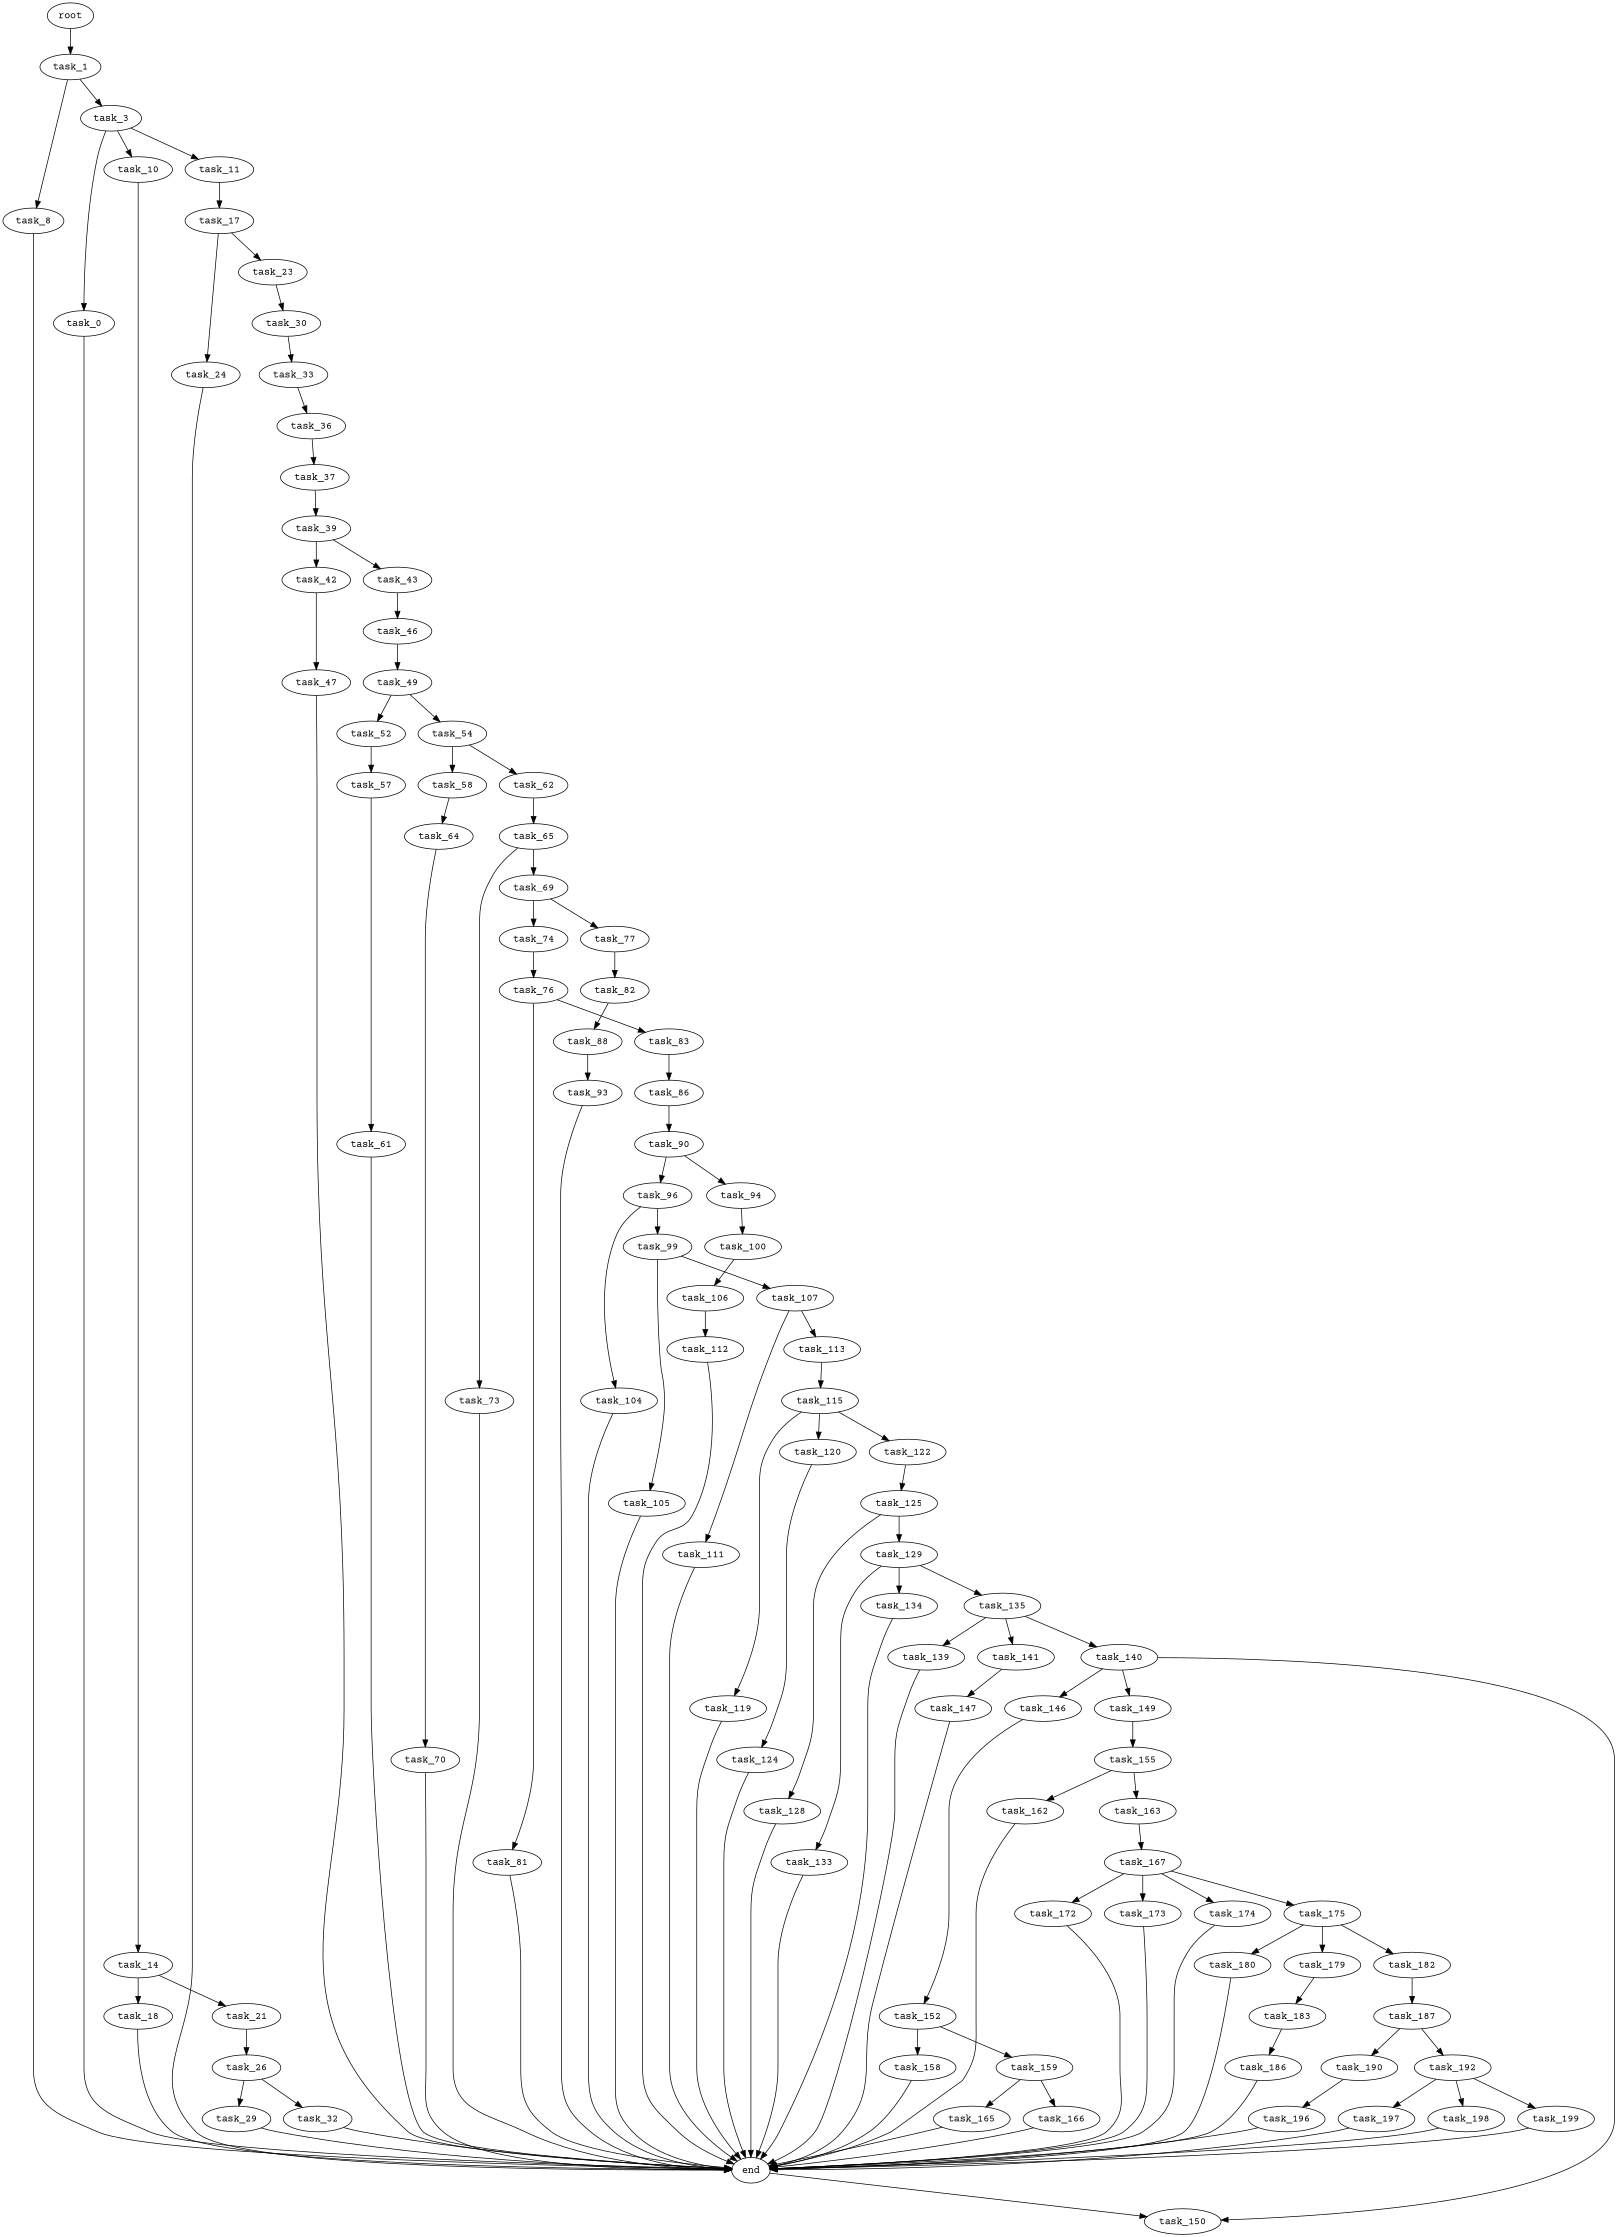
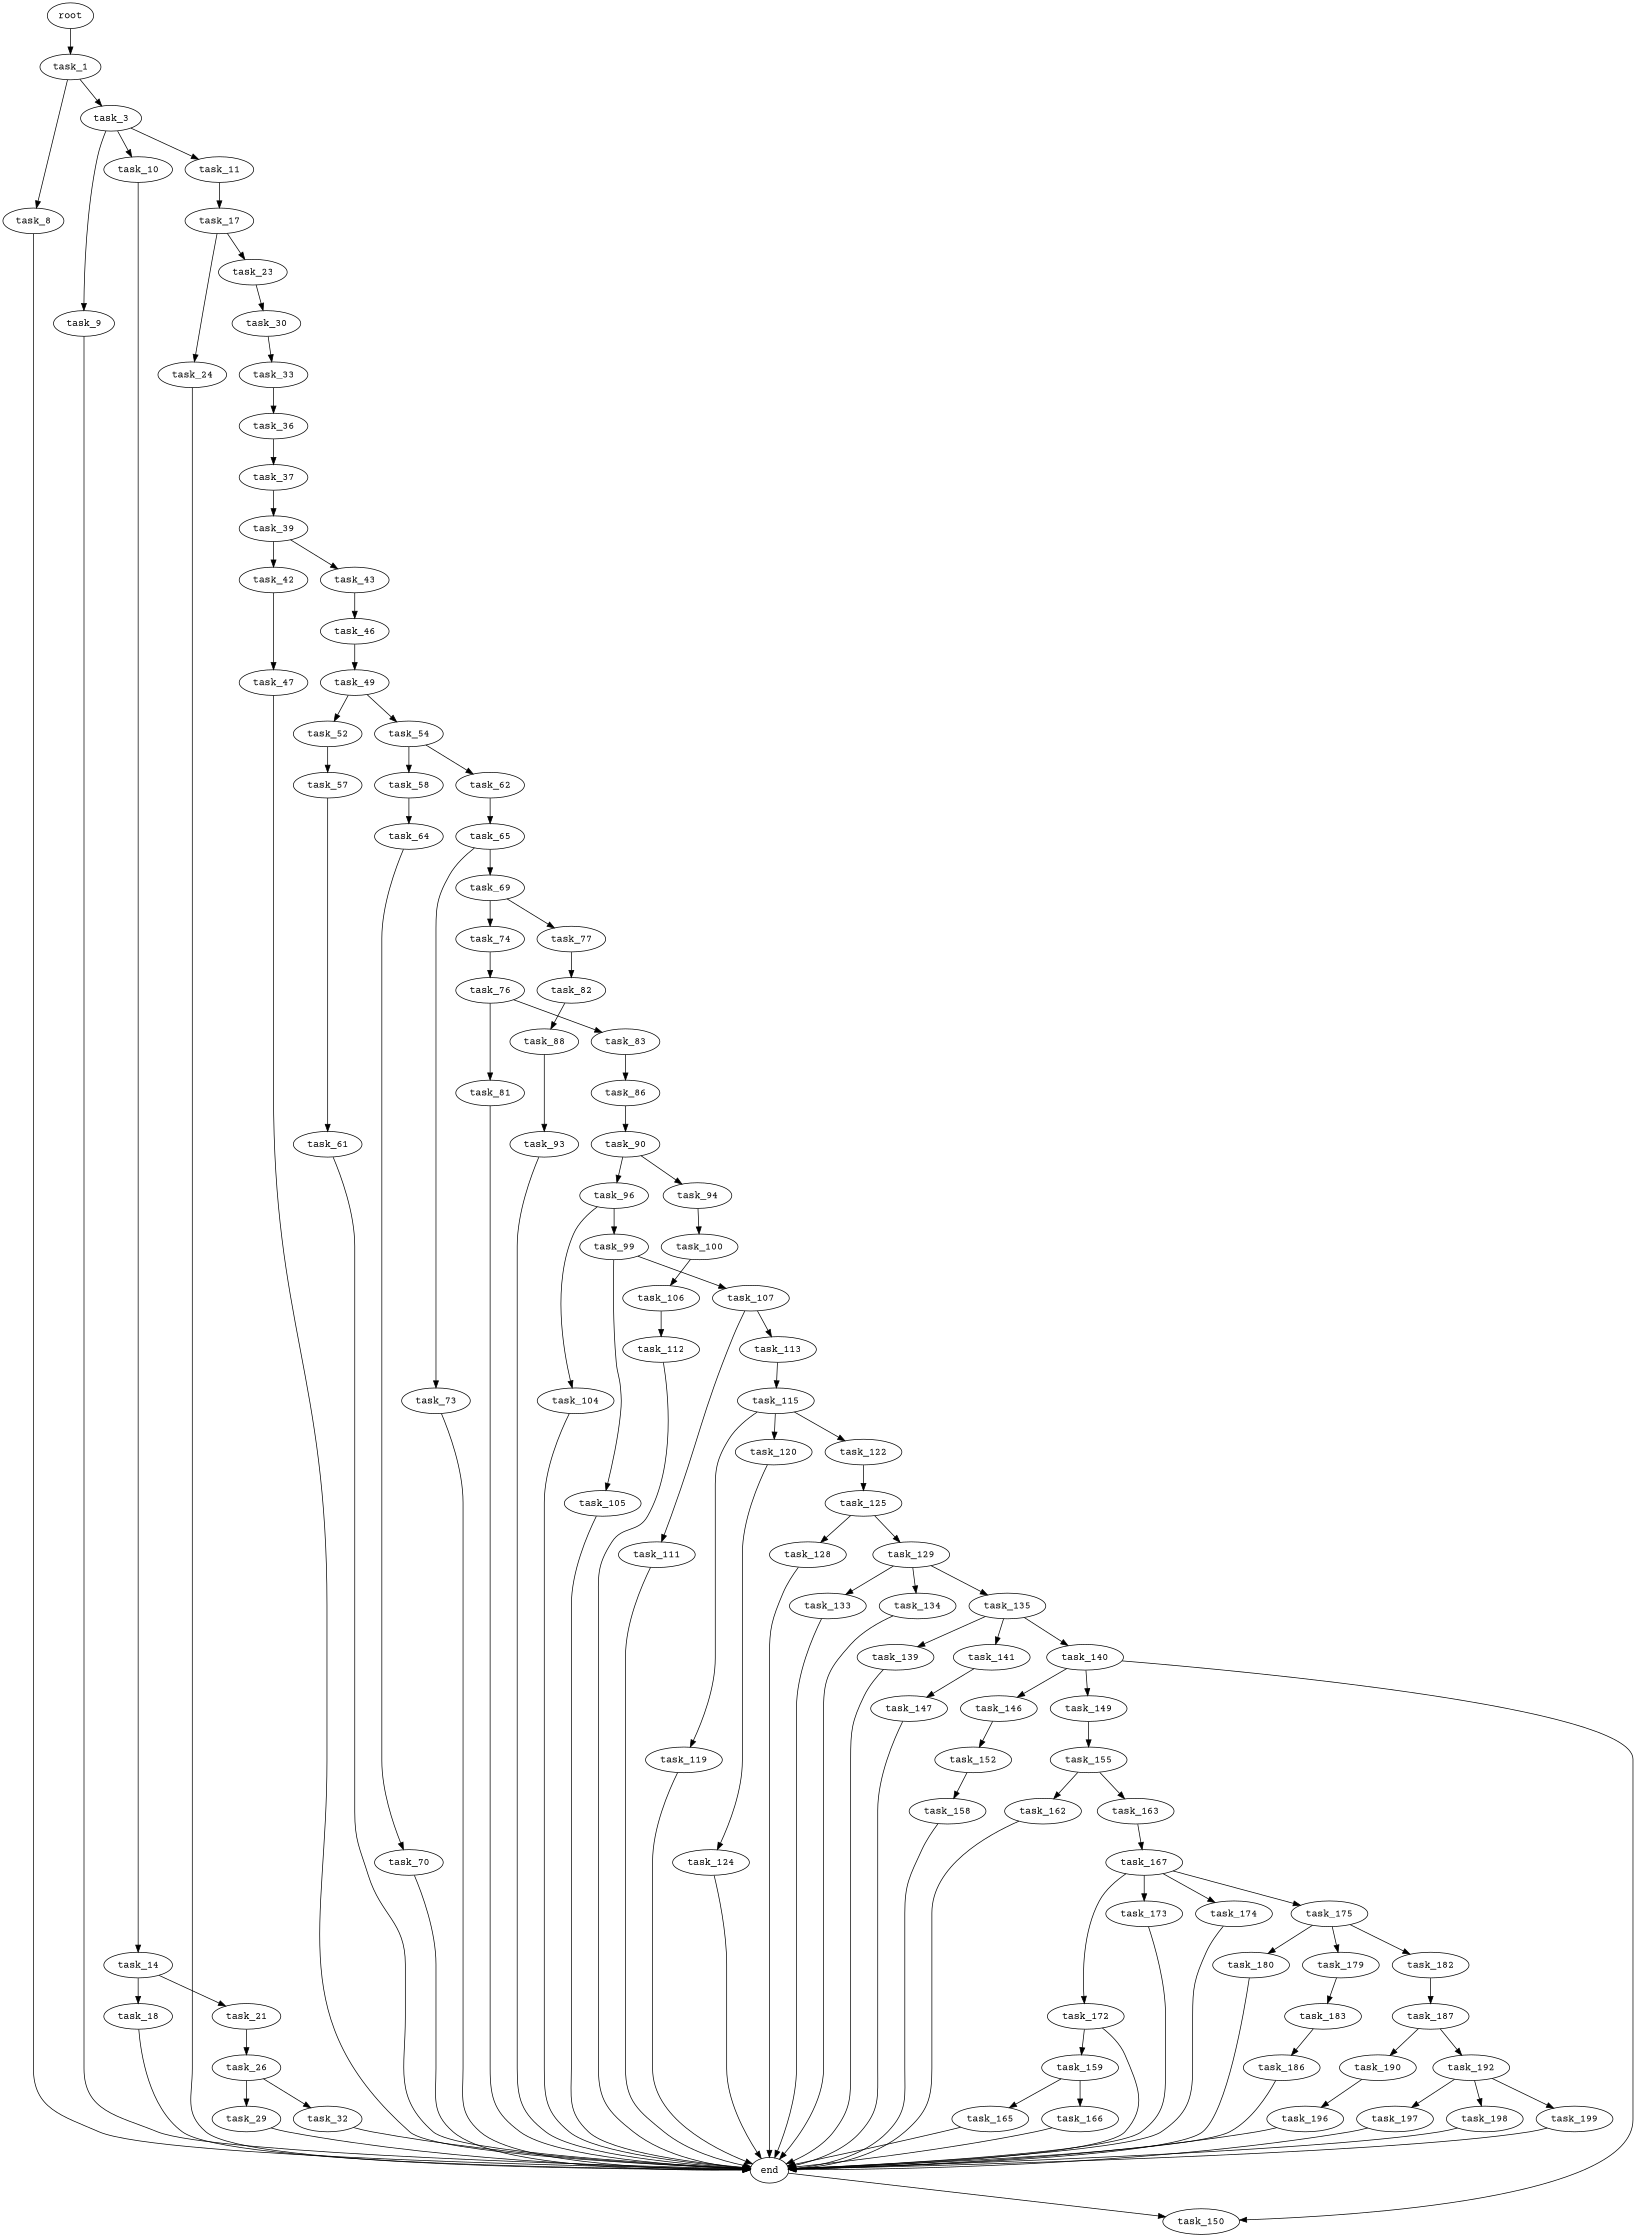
(84, 323) -> (84, 323)
(971, 2040) -> (1083, 2039)
